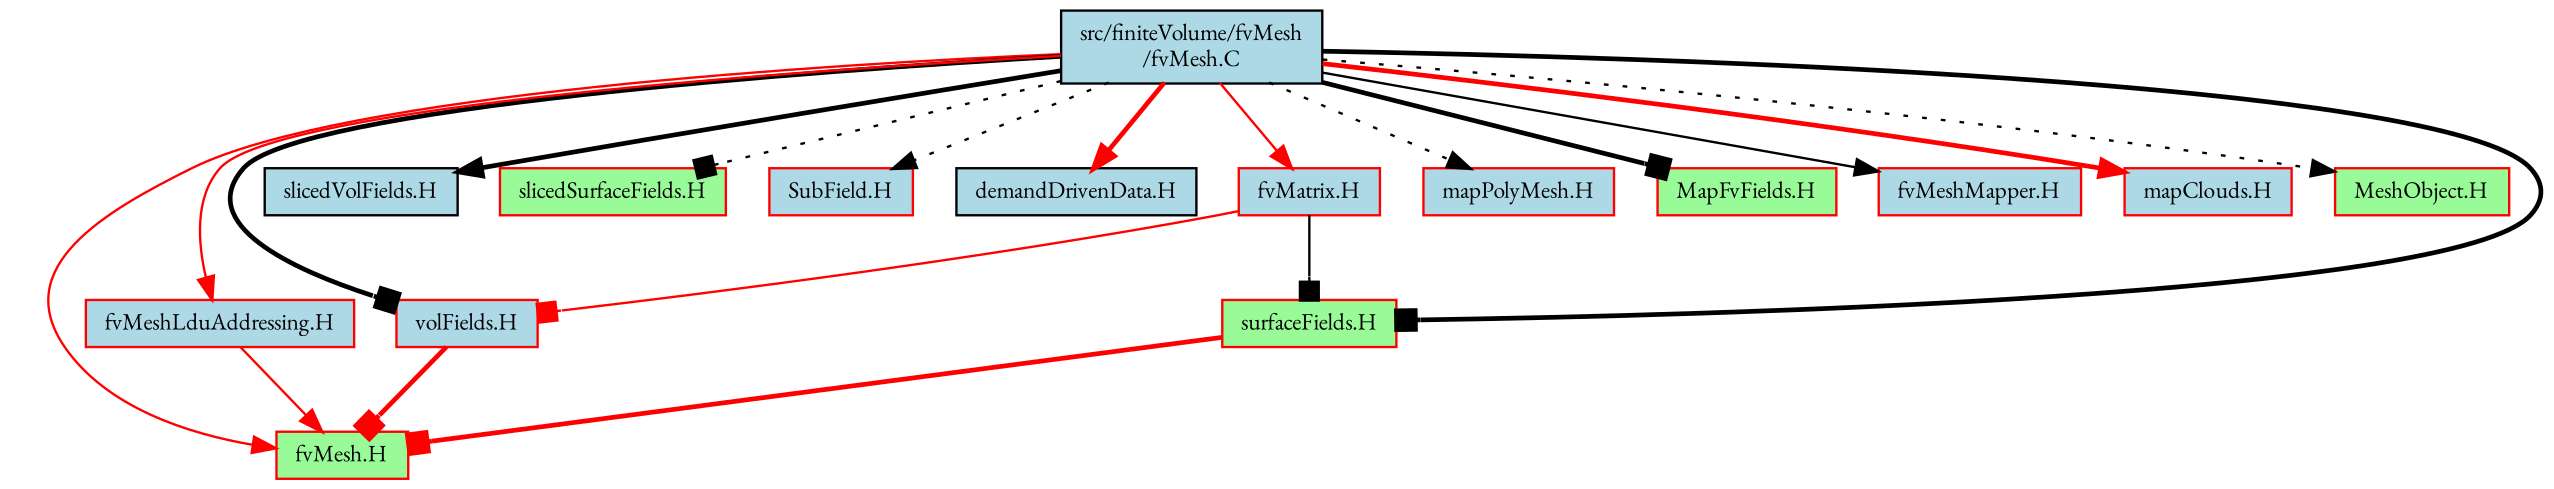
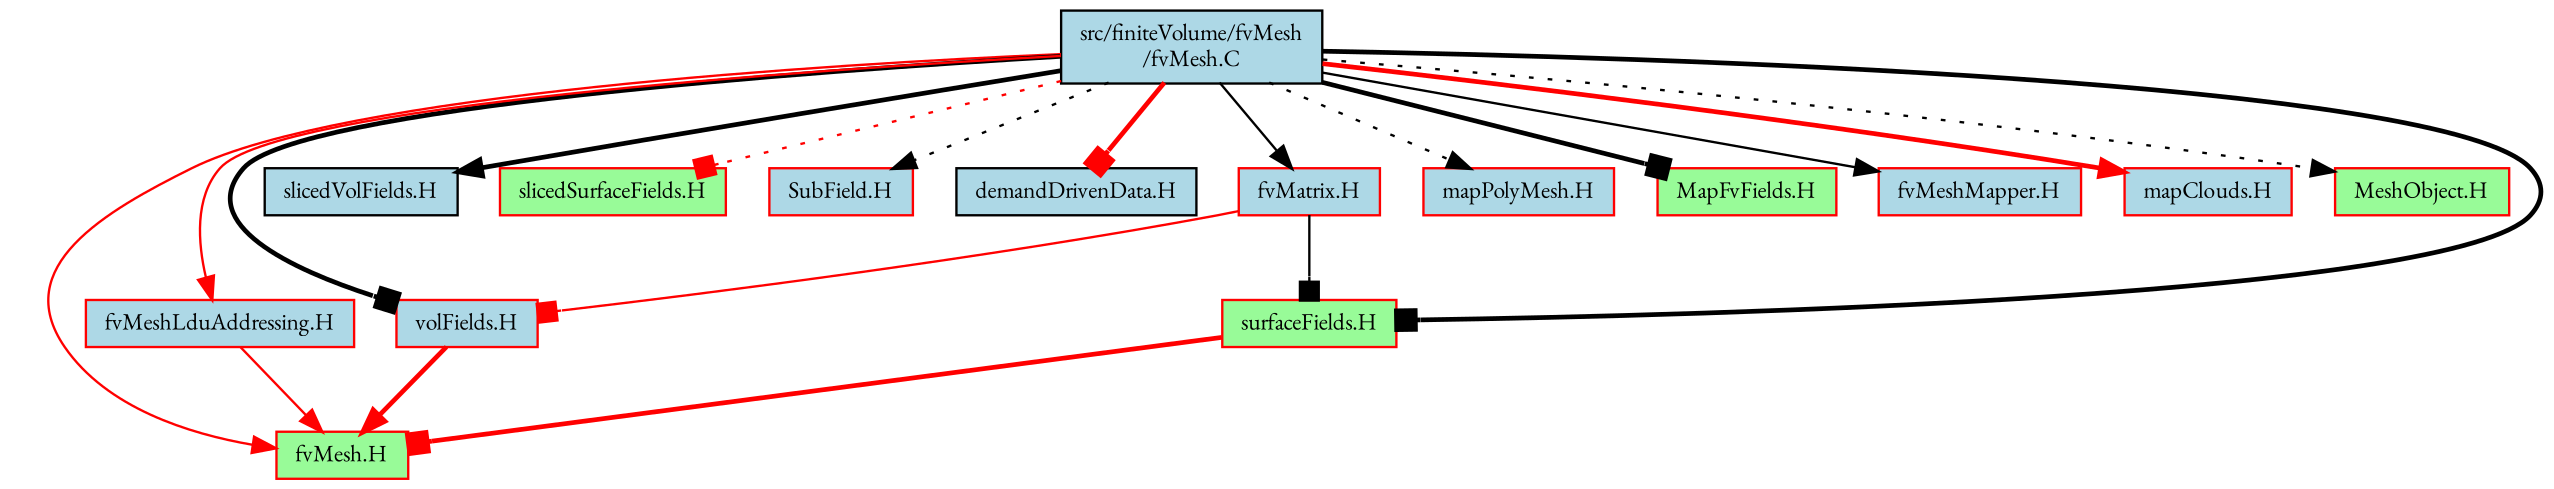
(1136, 116) -> (1136, 116)
(1248, 116) -> (1248, 116)
(890, 122) -> (890, 122)
(413, 381) -> (413, 381)
